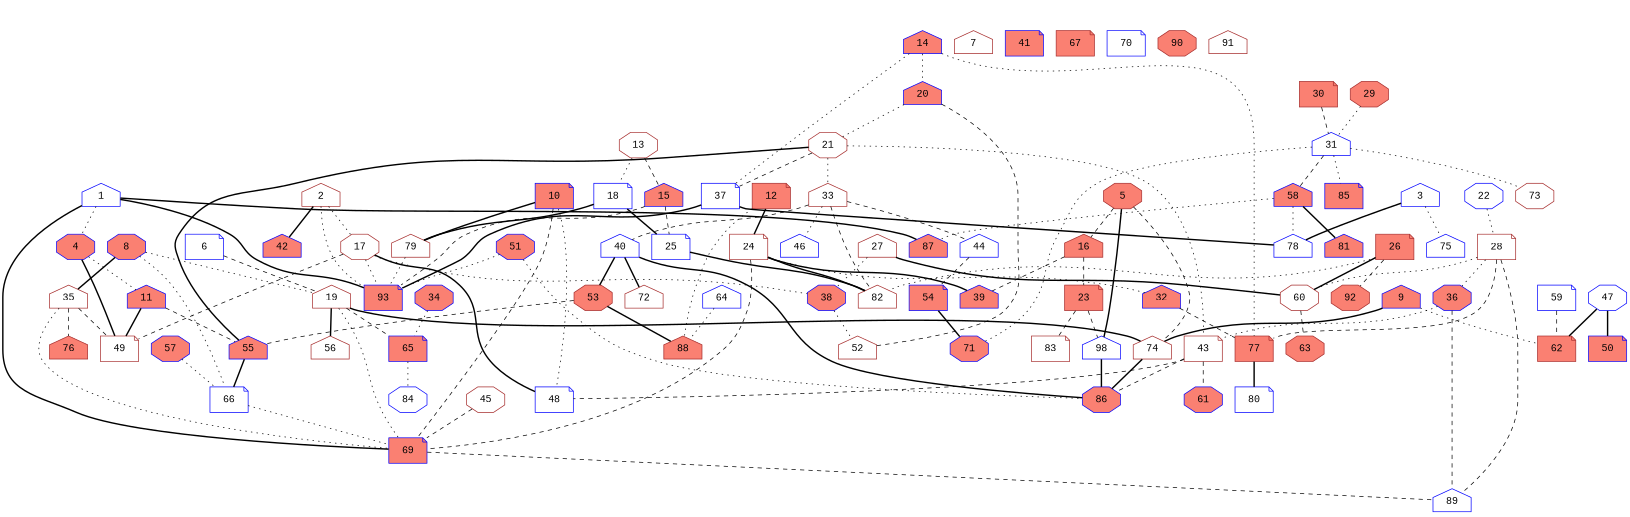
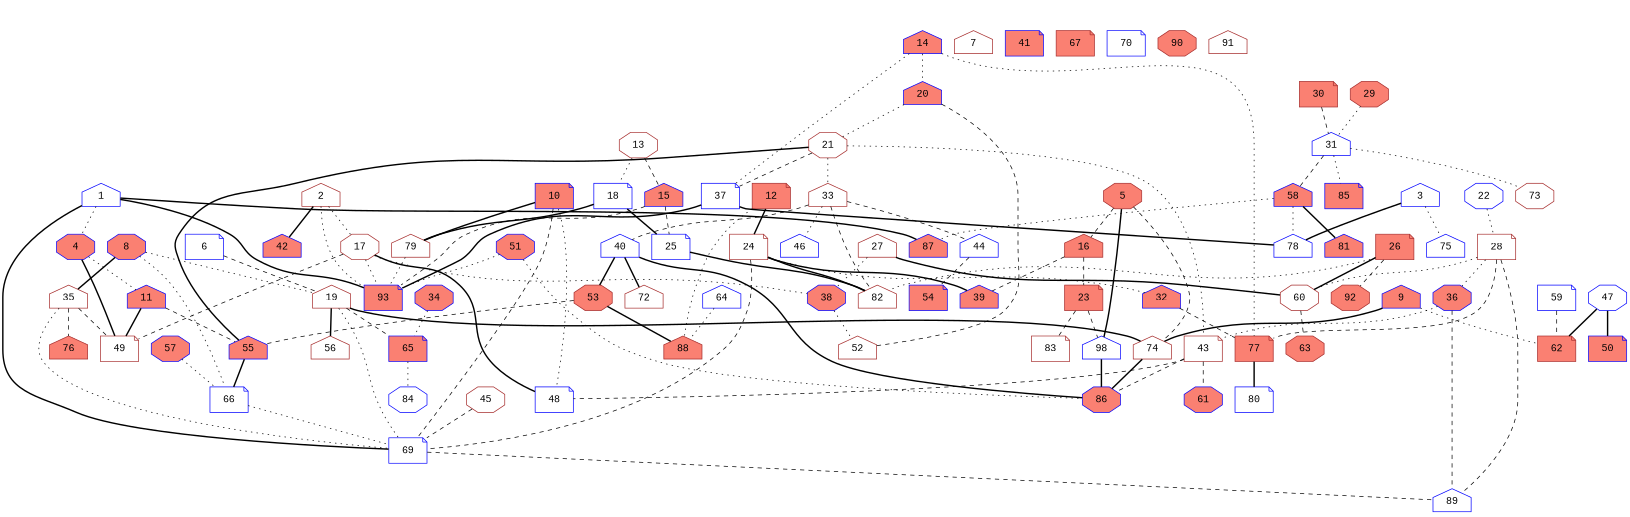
(969, 349) -> none
(408, 451) -> (408, 451)
